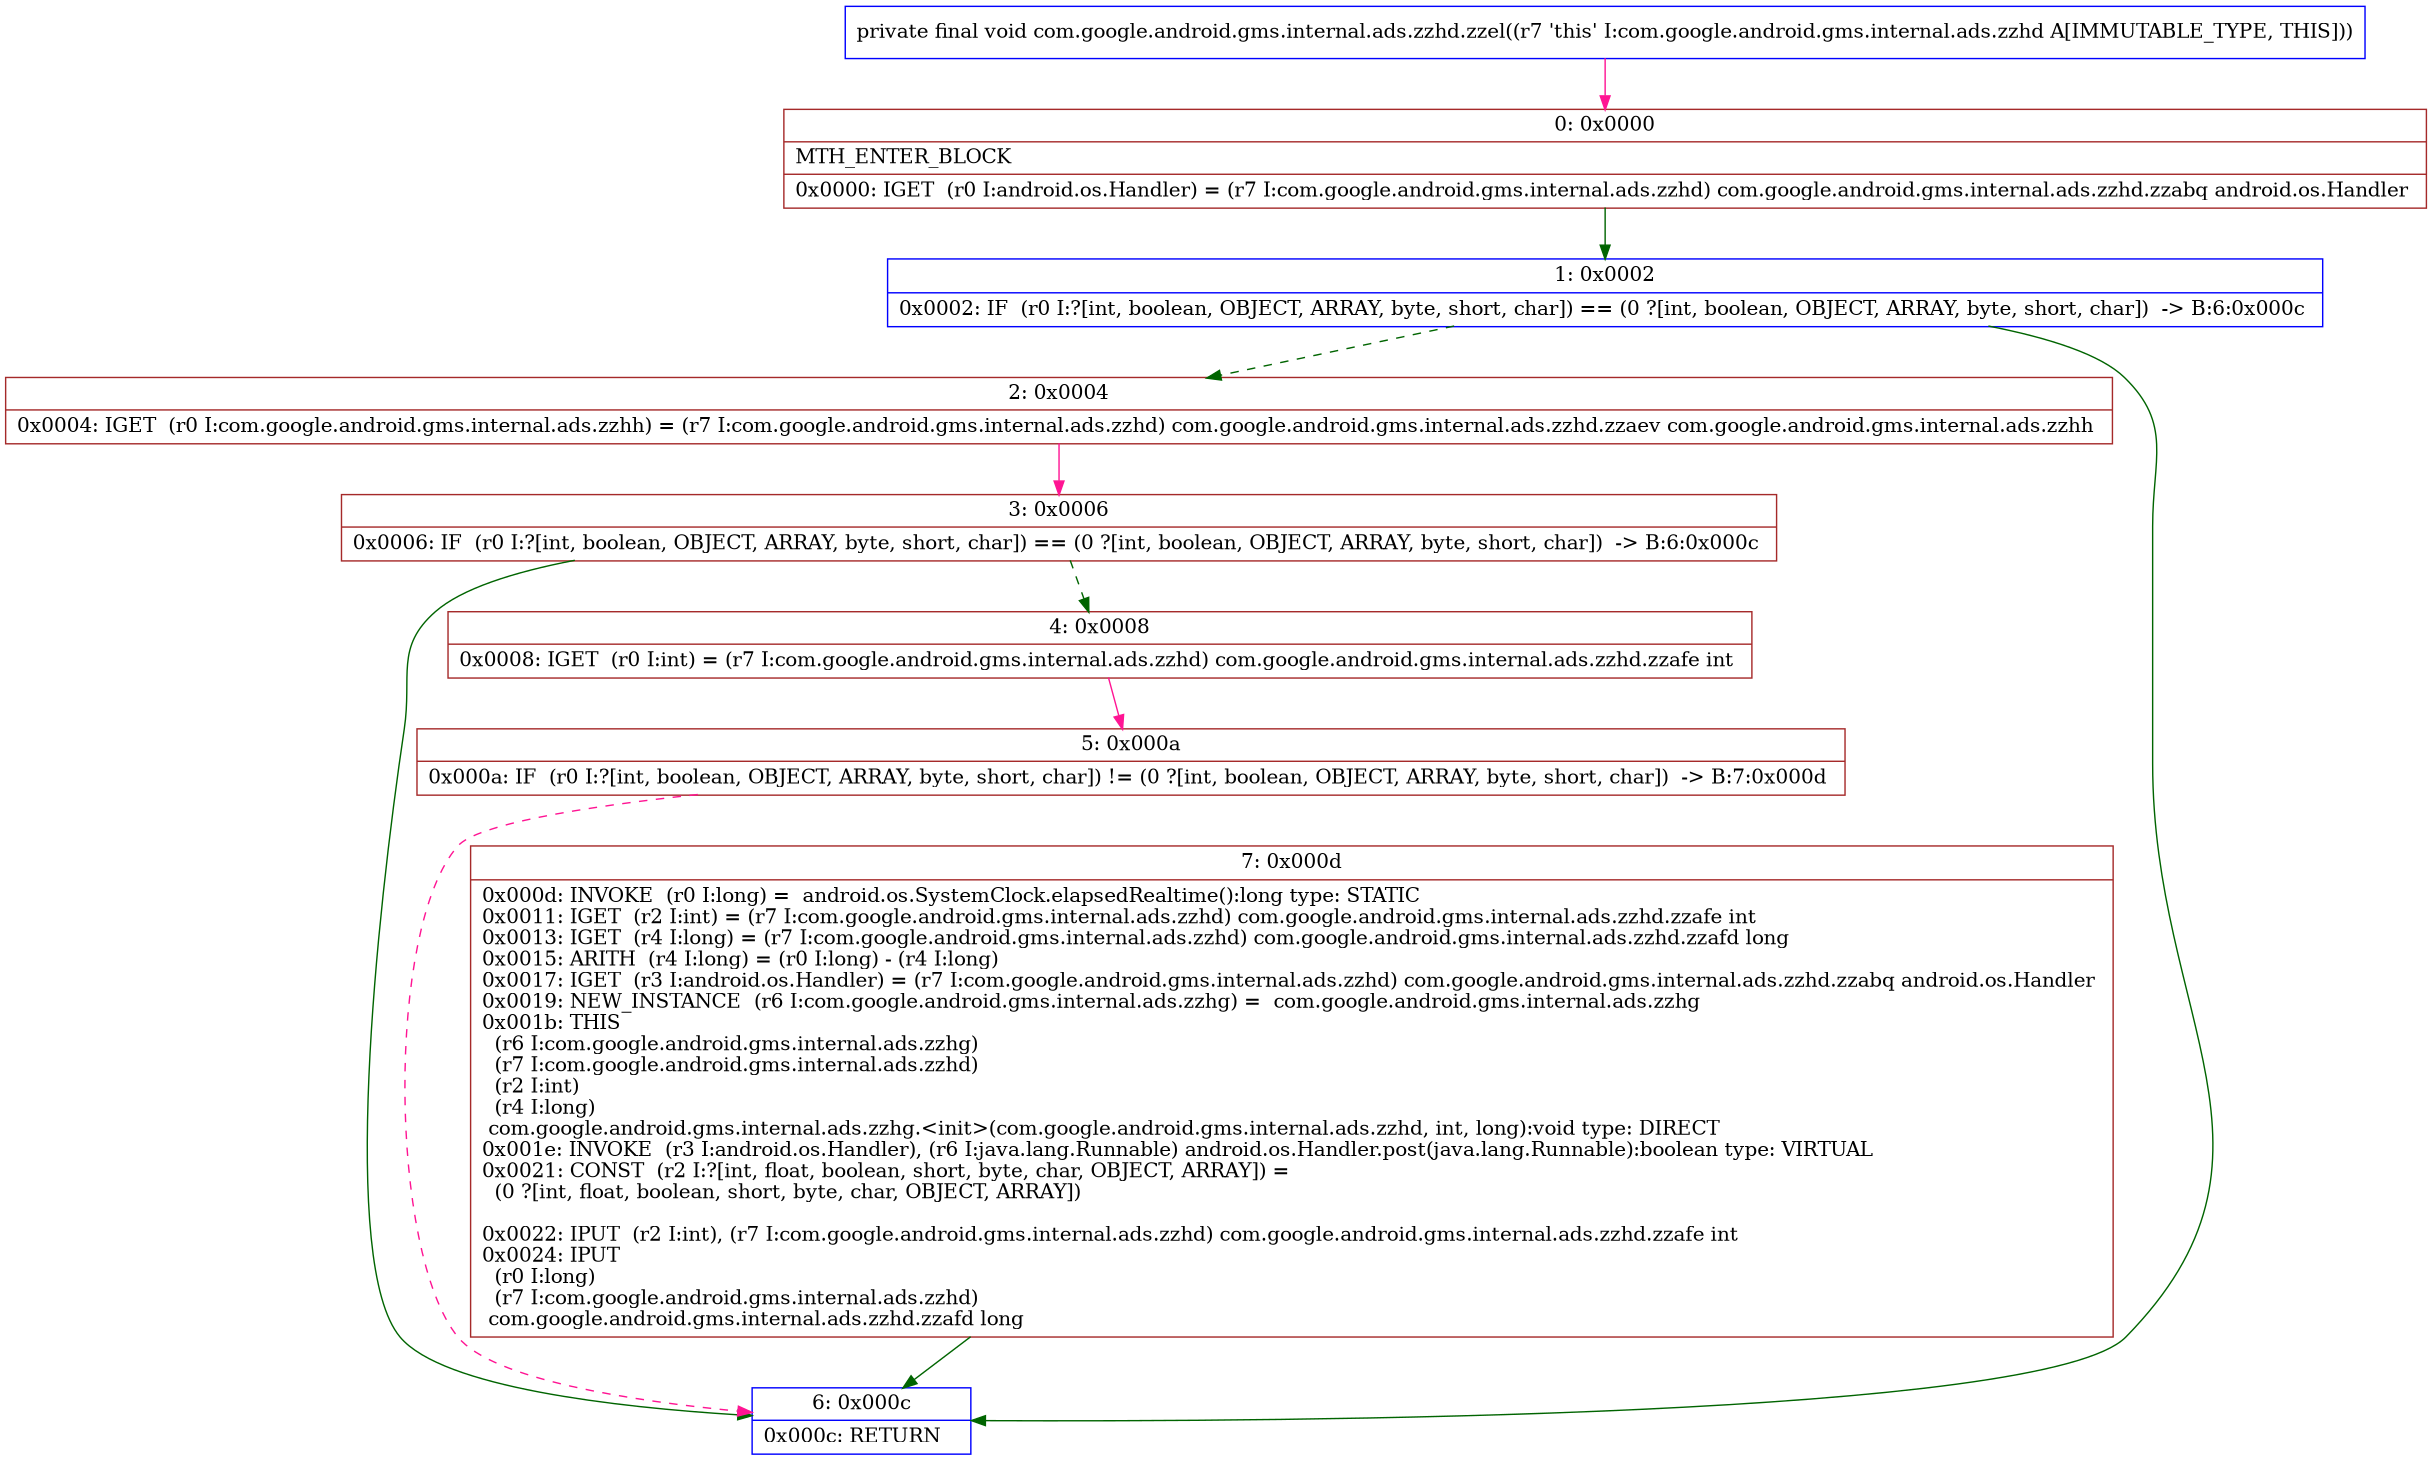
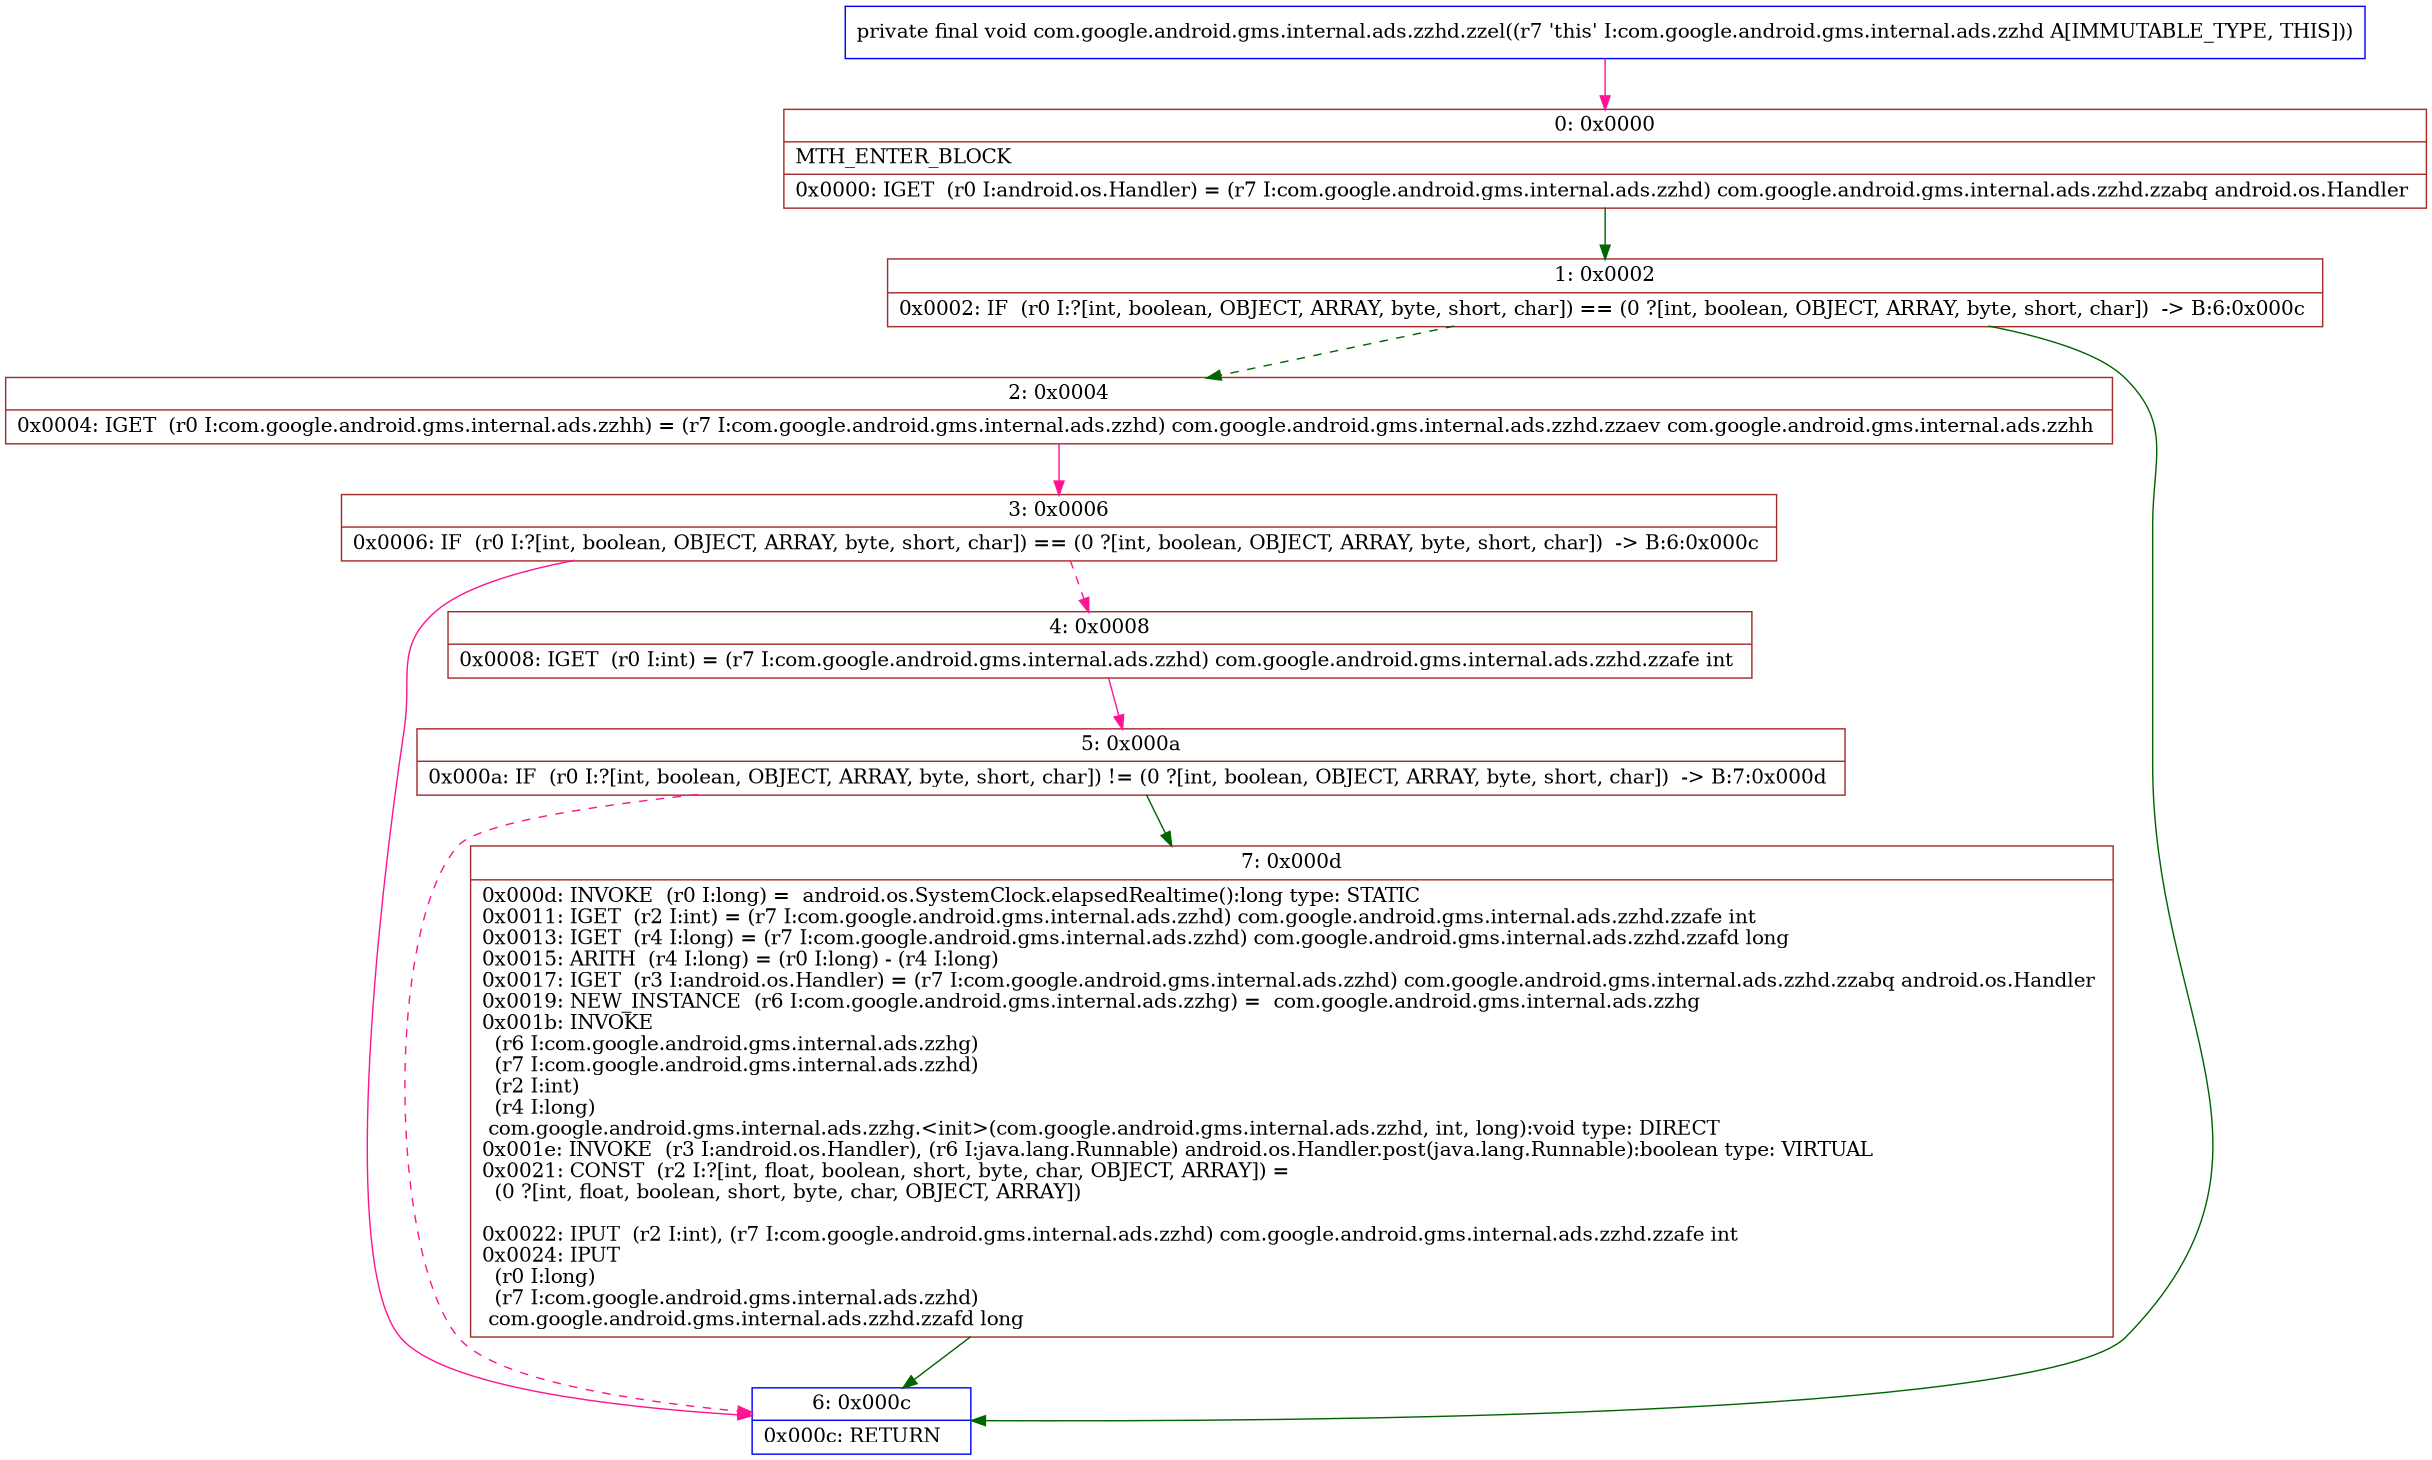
(1605, 293) -> (1605, 293)
(1077, 580) -> (1077, 580)
none -> (1156, 814)
(558, 1023) -> (574, 1023)
(369, 1072) -> (369, 1072)
